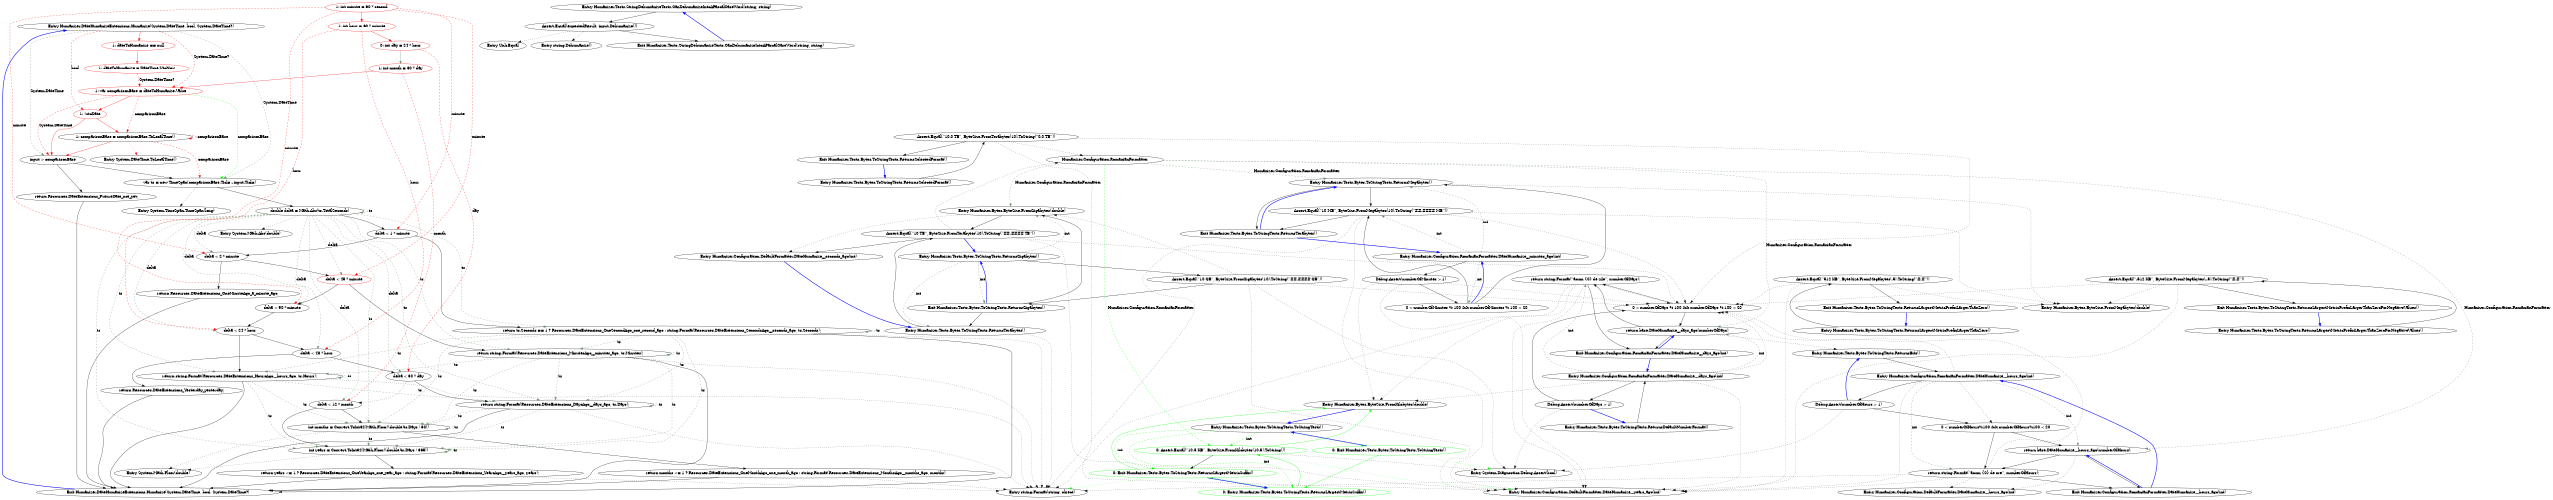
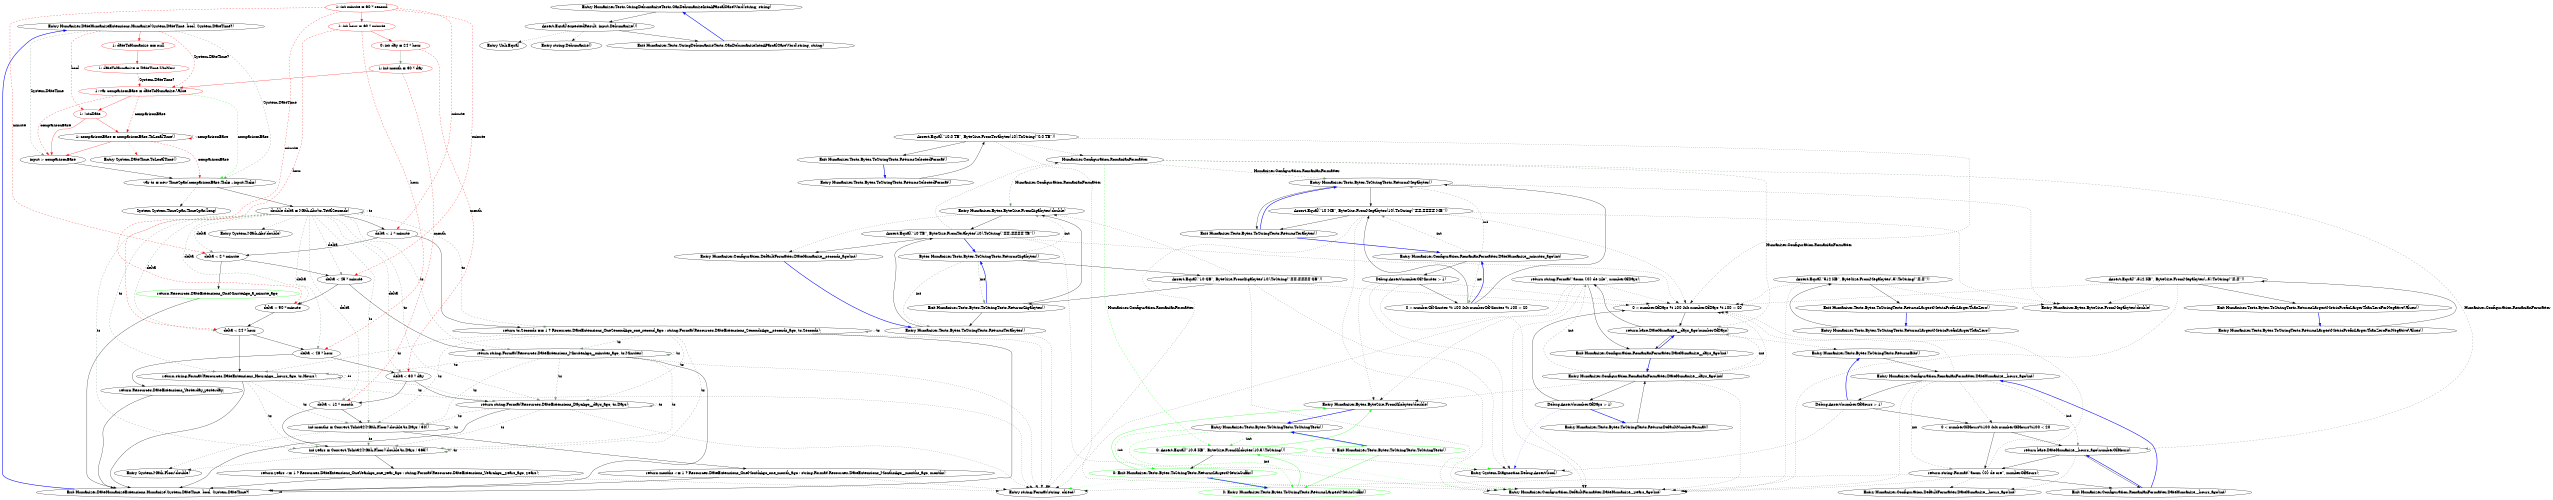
(56, 126) -> (56, 126)
(86, 197) -> none
(176, 211) -> (176, 211)
(476, 211) -> (476, 211)
(979, 257) -> (979, 257)
(344, 280) -> (344, 280)
(218, 294) -> (218, 294)
(1639, 294) -> none
none -> (1464, 350)
(388, 398) -> (388, 398)
(1532, 429) -> (1532, 429)
(1325, 439) -> (1325, 439)
